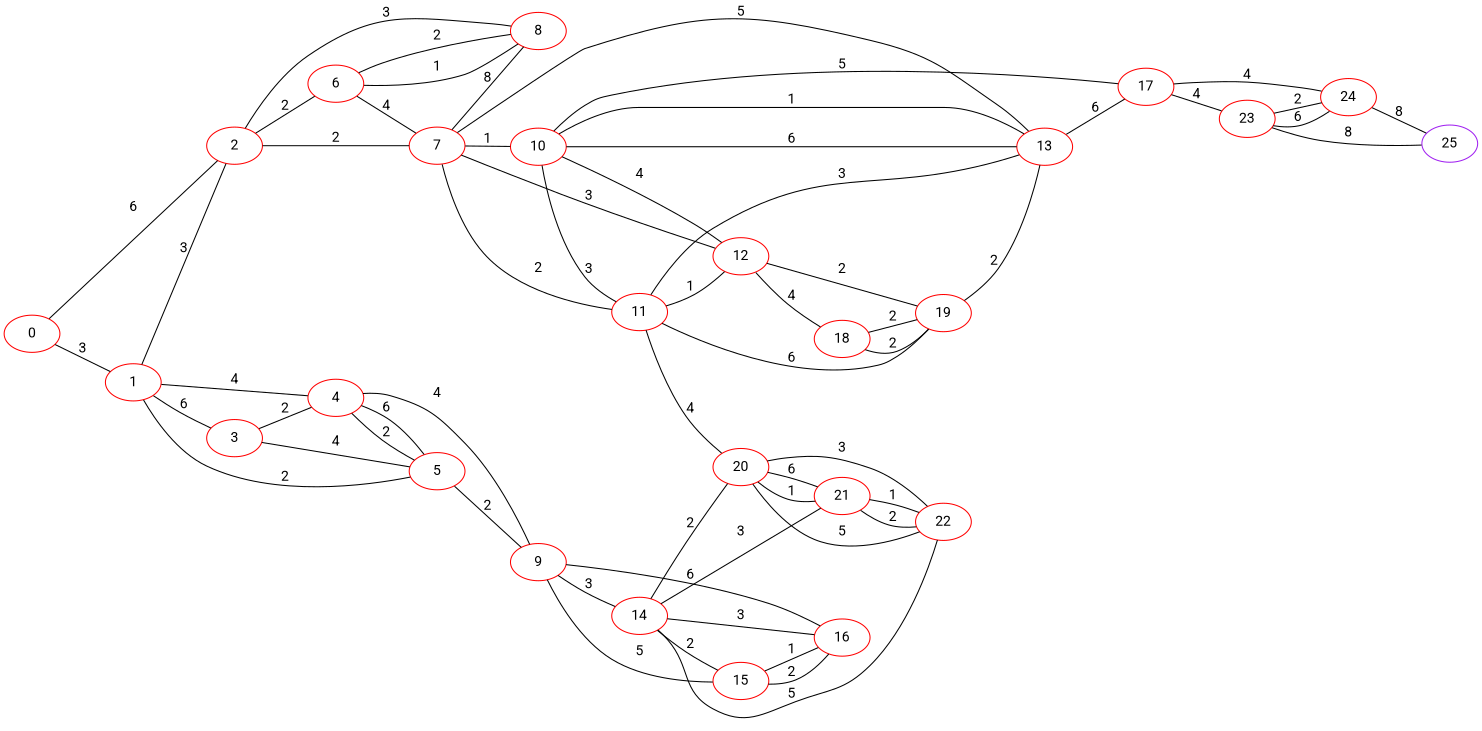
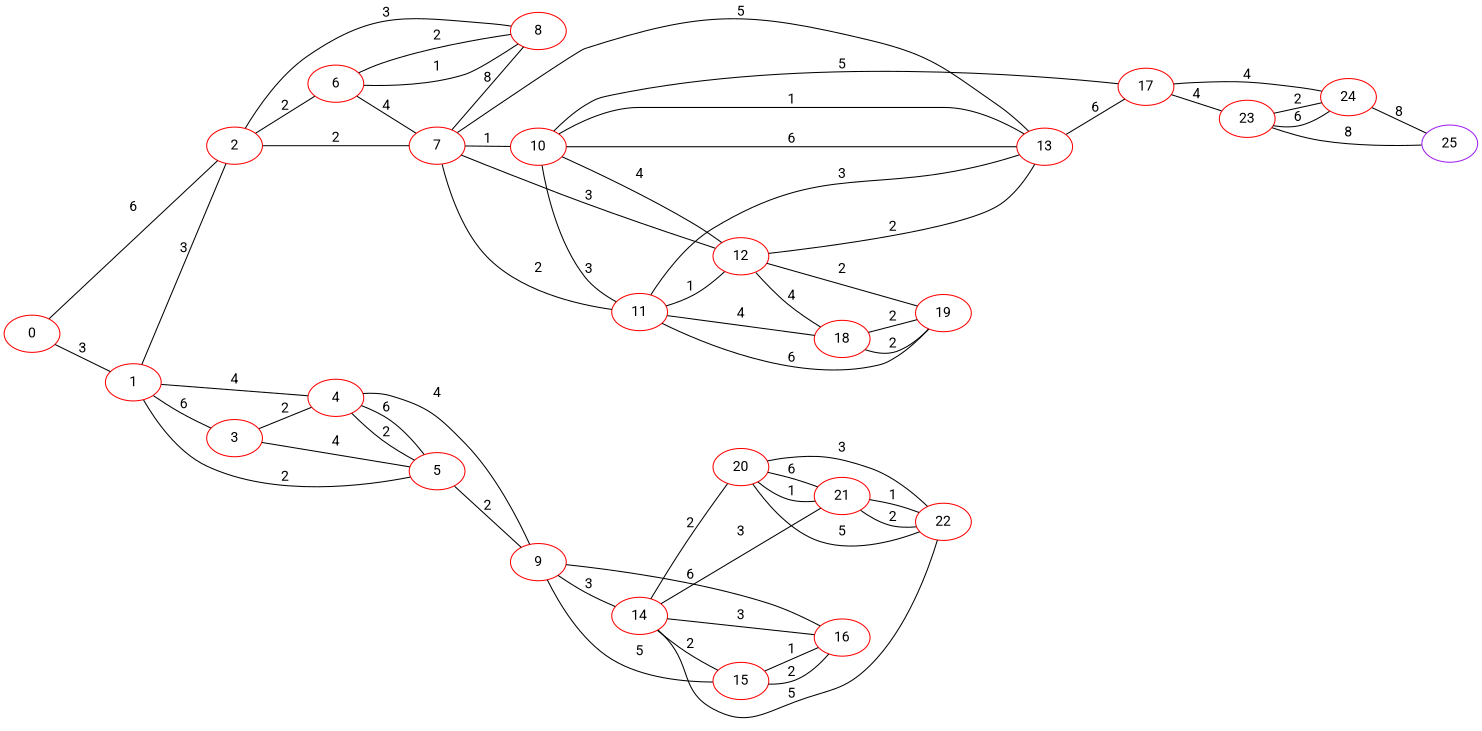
(1015, 240) -> (913, 232)
(675, 398) -> (741, 326)
